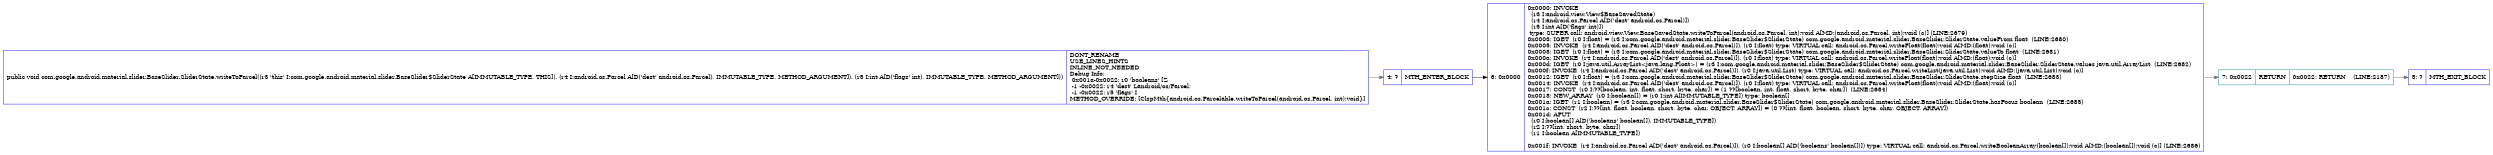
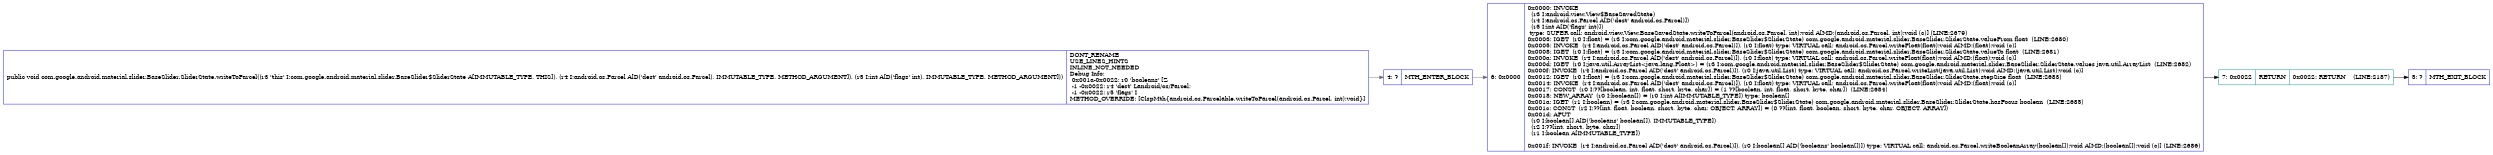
(1478, 77) -> (1478, 77)
(2209, 77) -> (2209, 77)
(2399, 77) -> (2399, 77)
